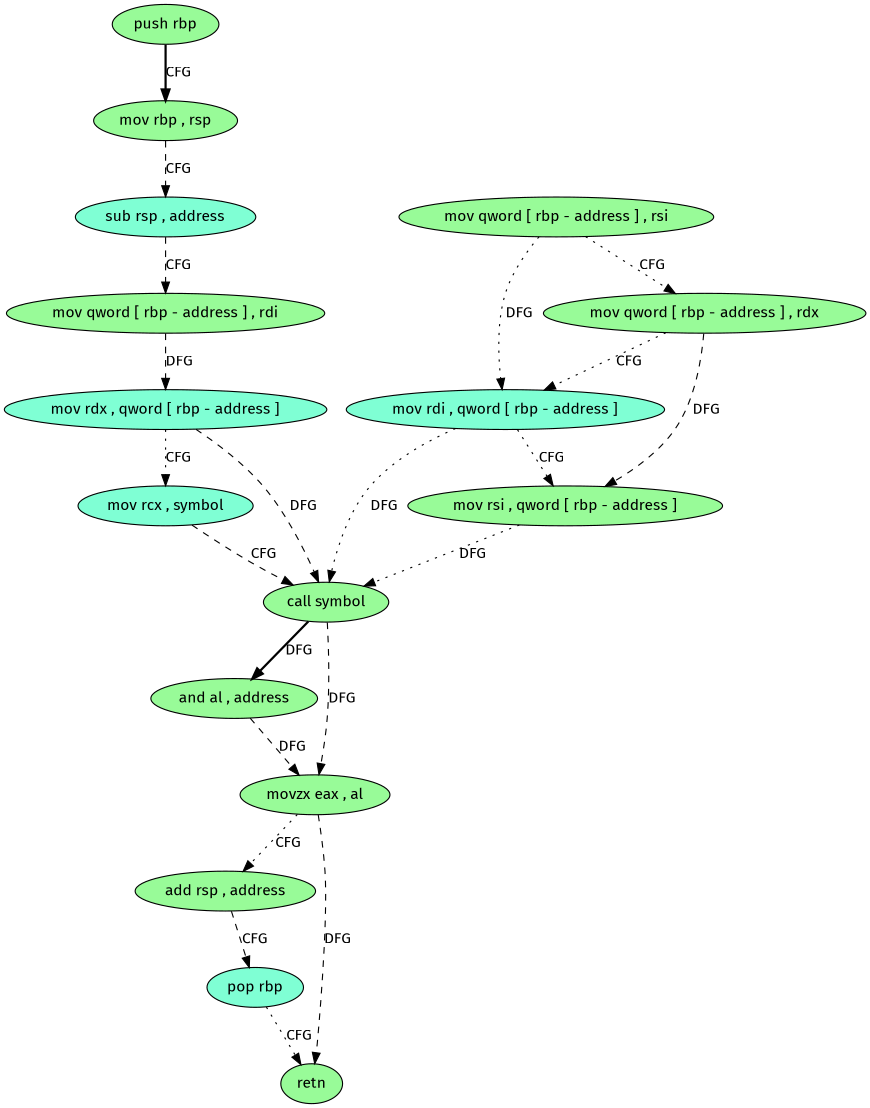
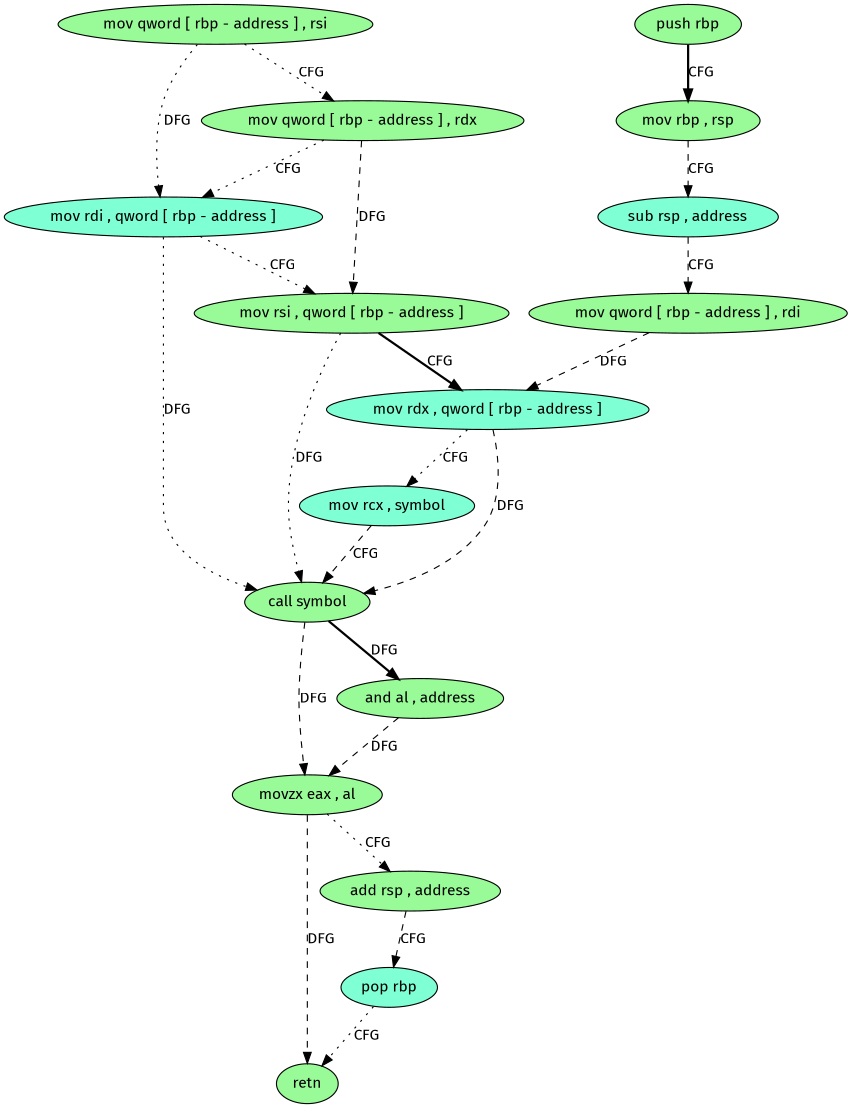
none -> (415, 358)
